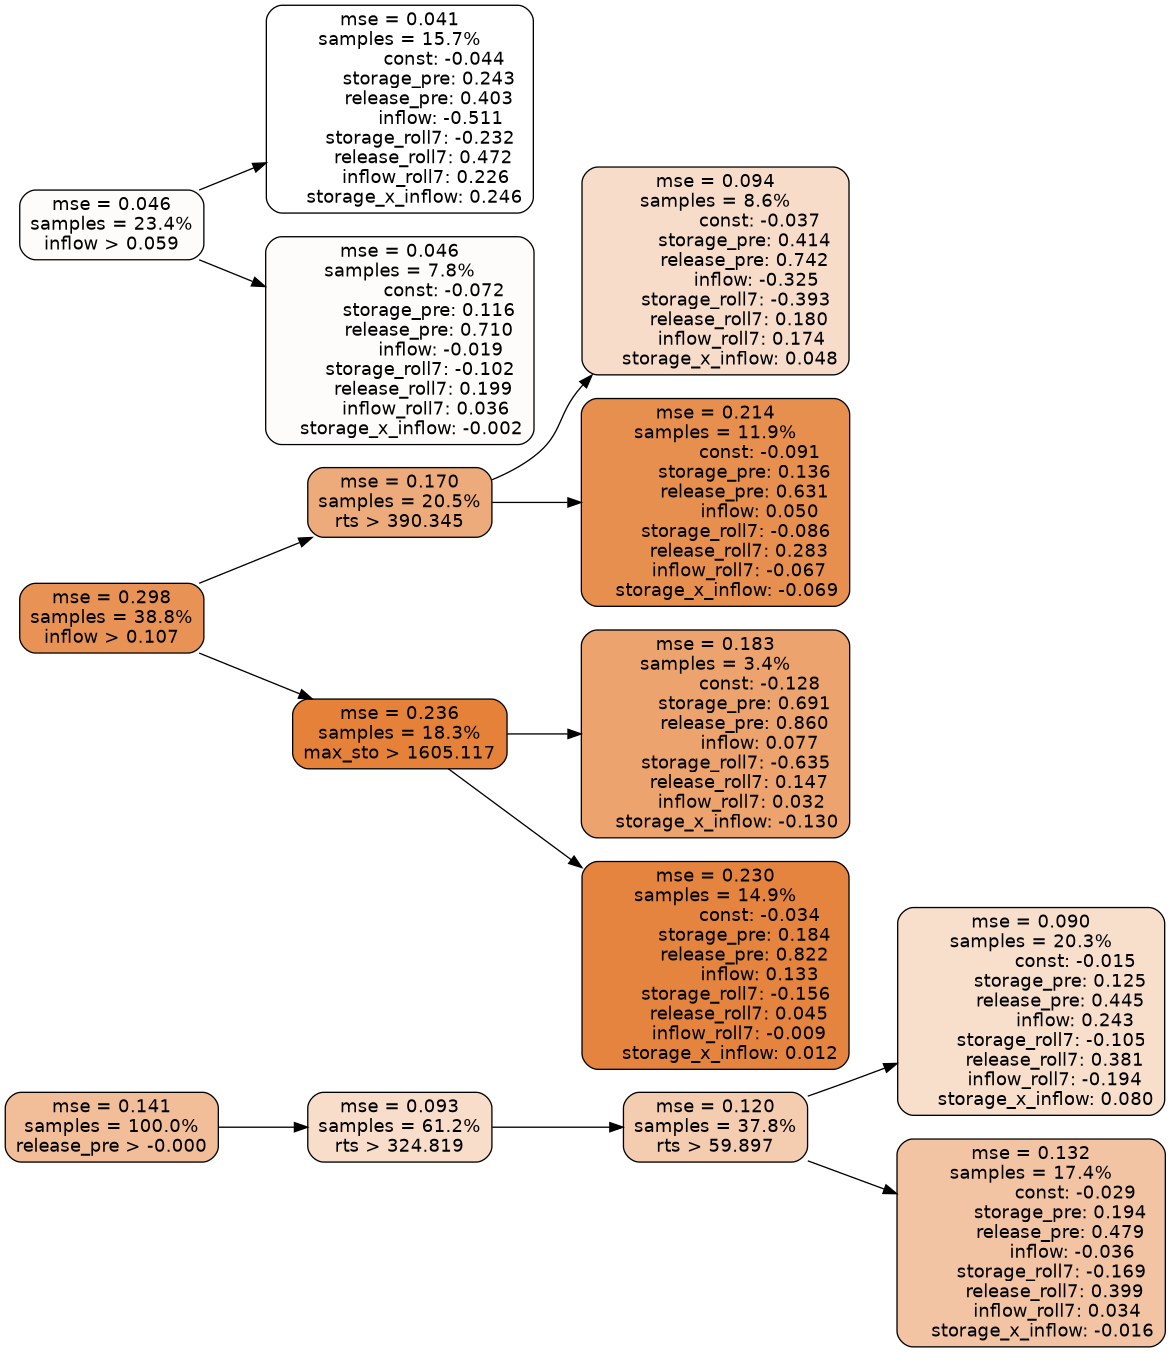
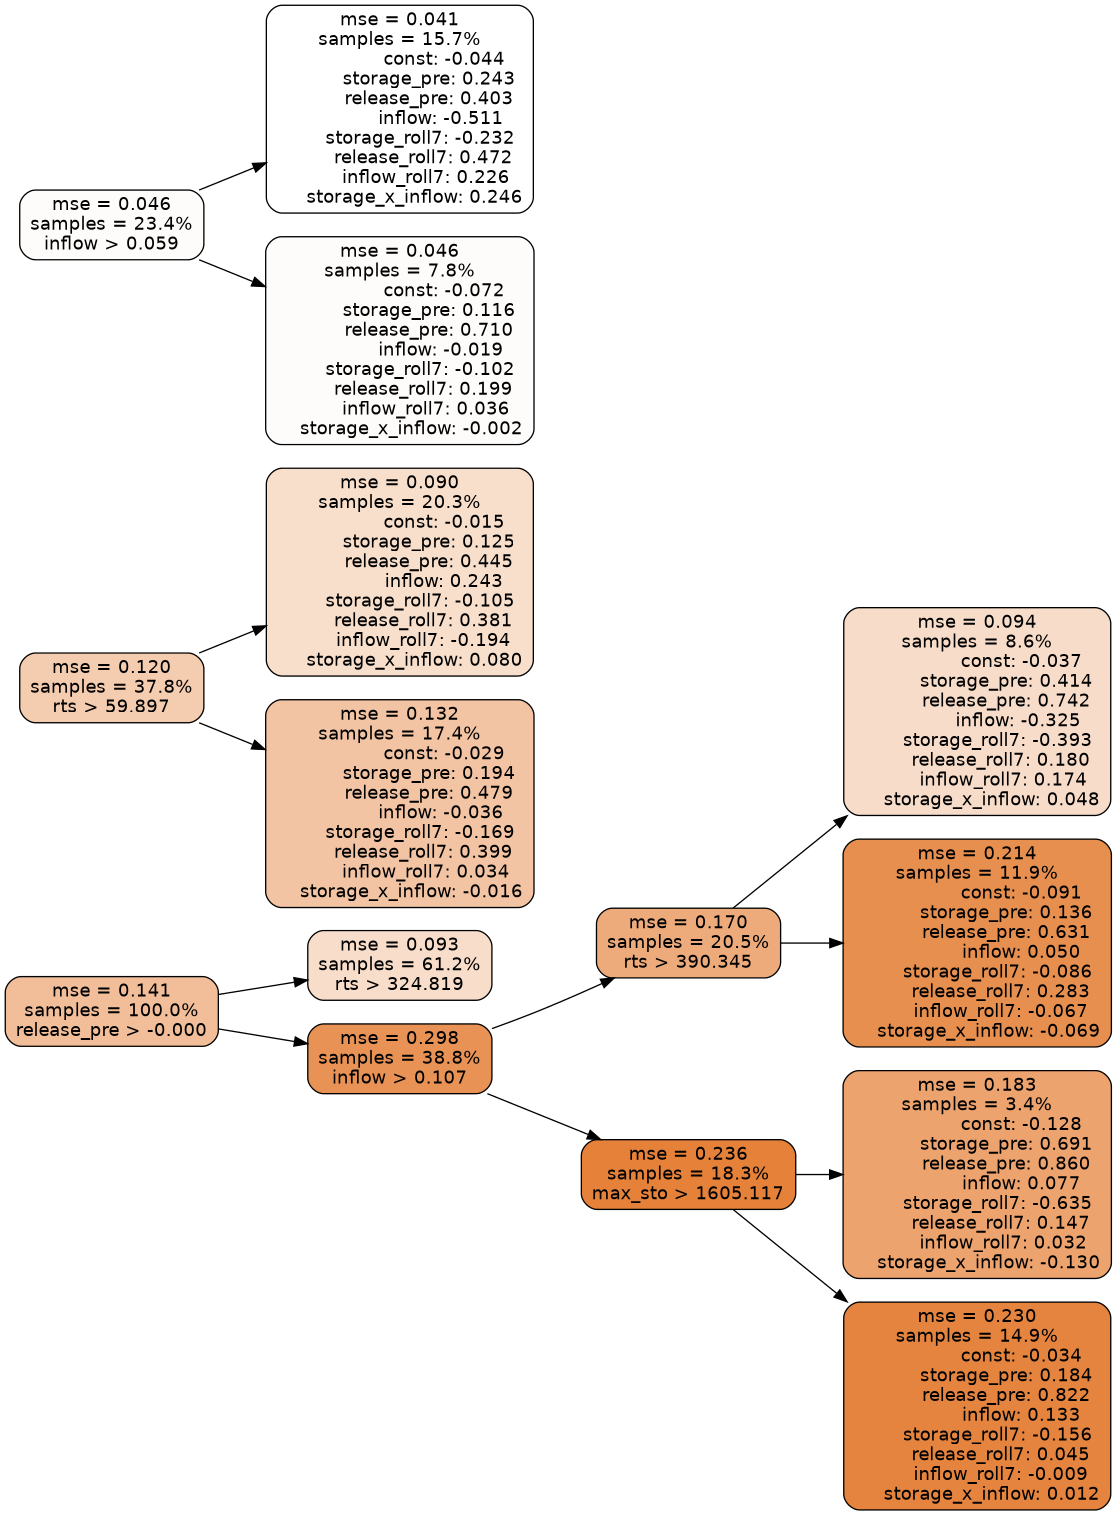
none -> (257, 1035)
(551, 1127) -> none
